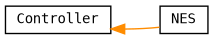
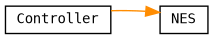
(142, 29) -> (128, 11)
